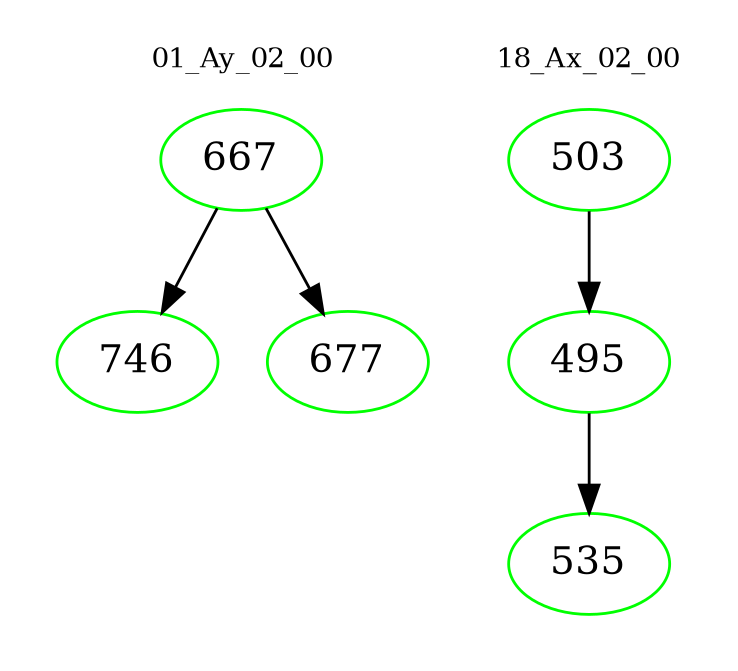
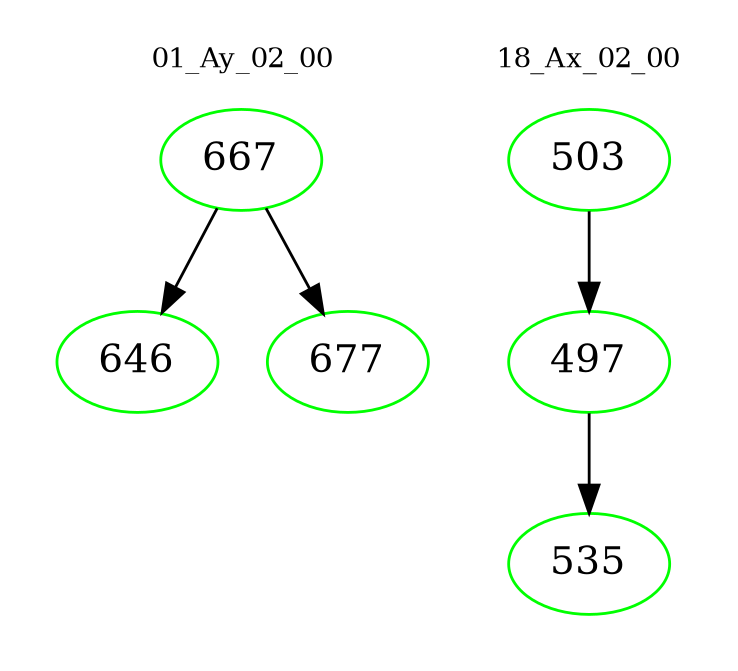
(137, 362) -> (137, 362)
(589, 362) -> (589, 362)
